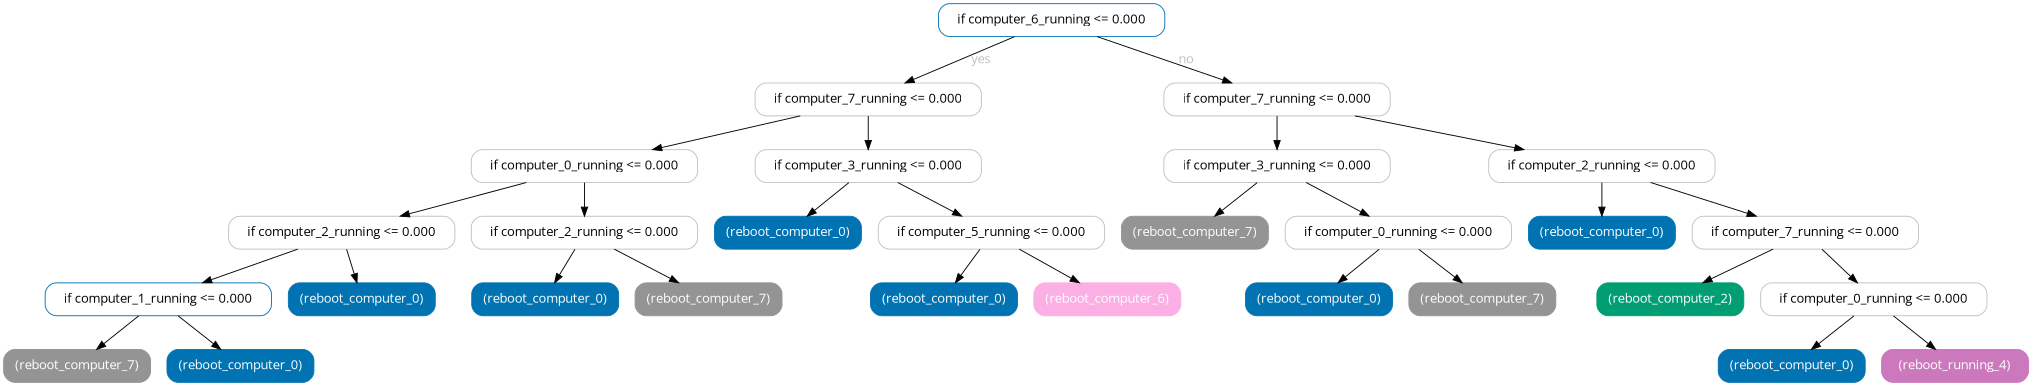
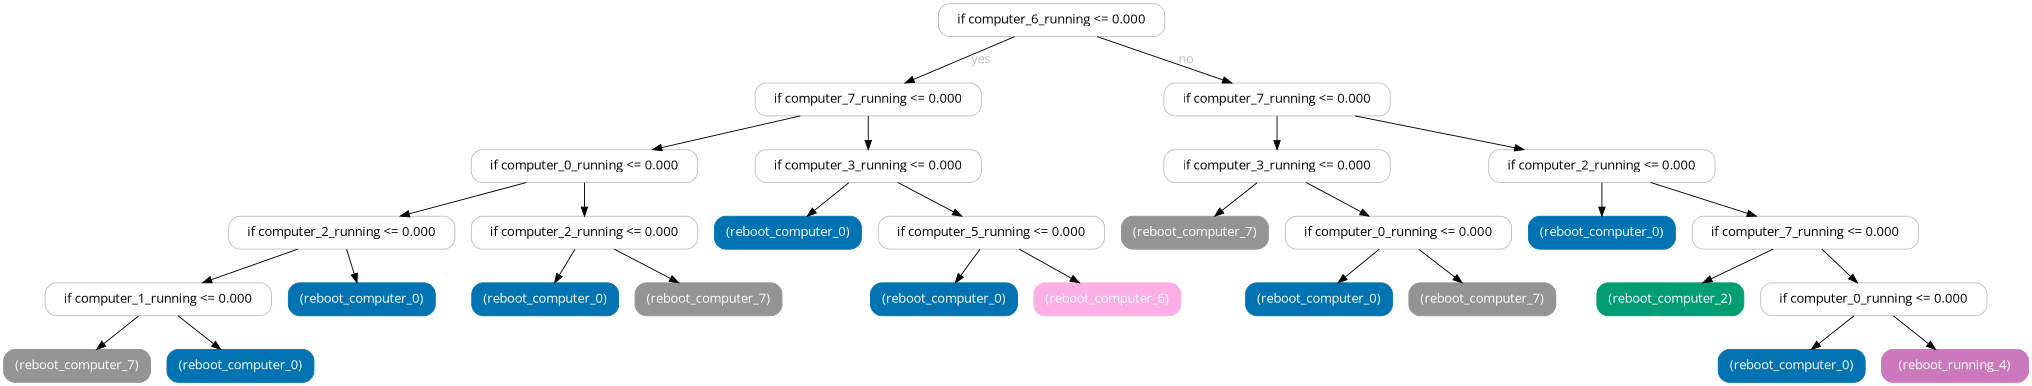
(1052, 20) -> (1052, 20)
(158, 299) -> (158, 299)
